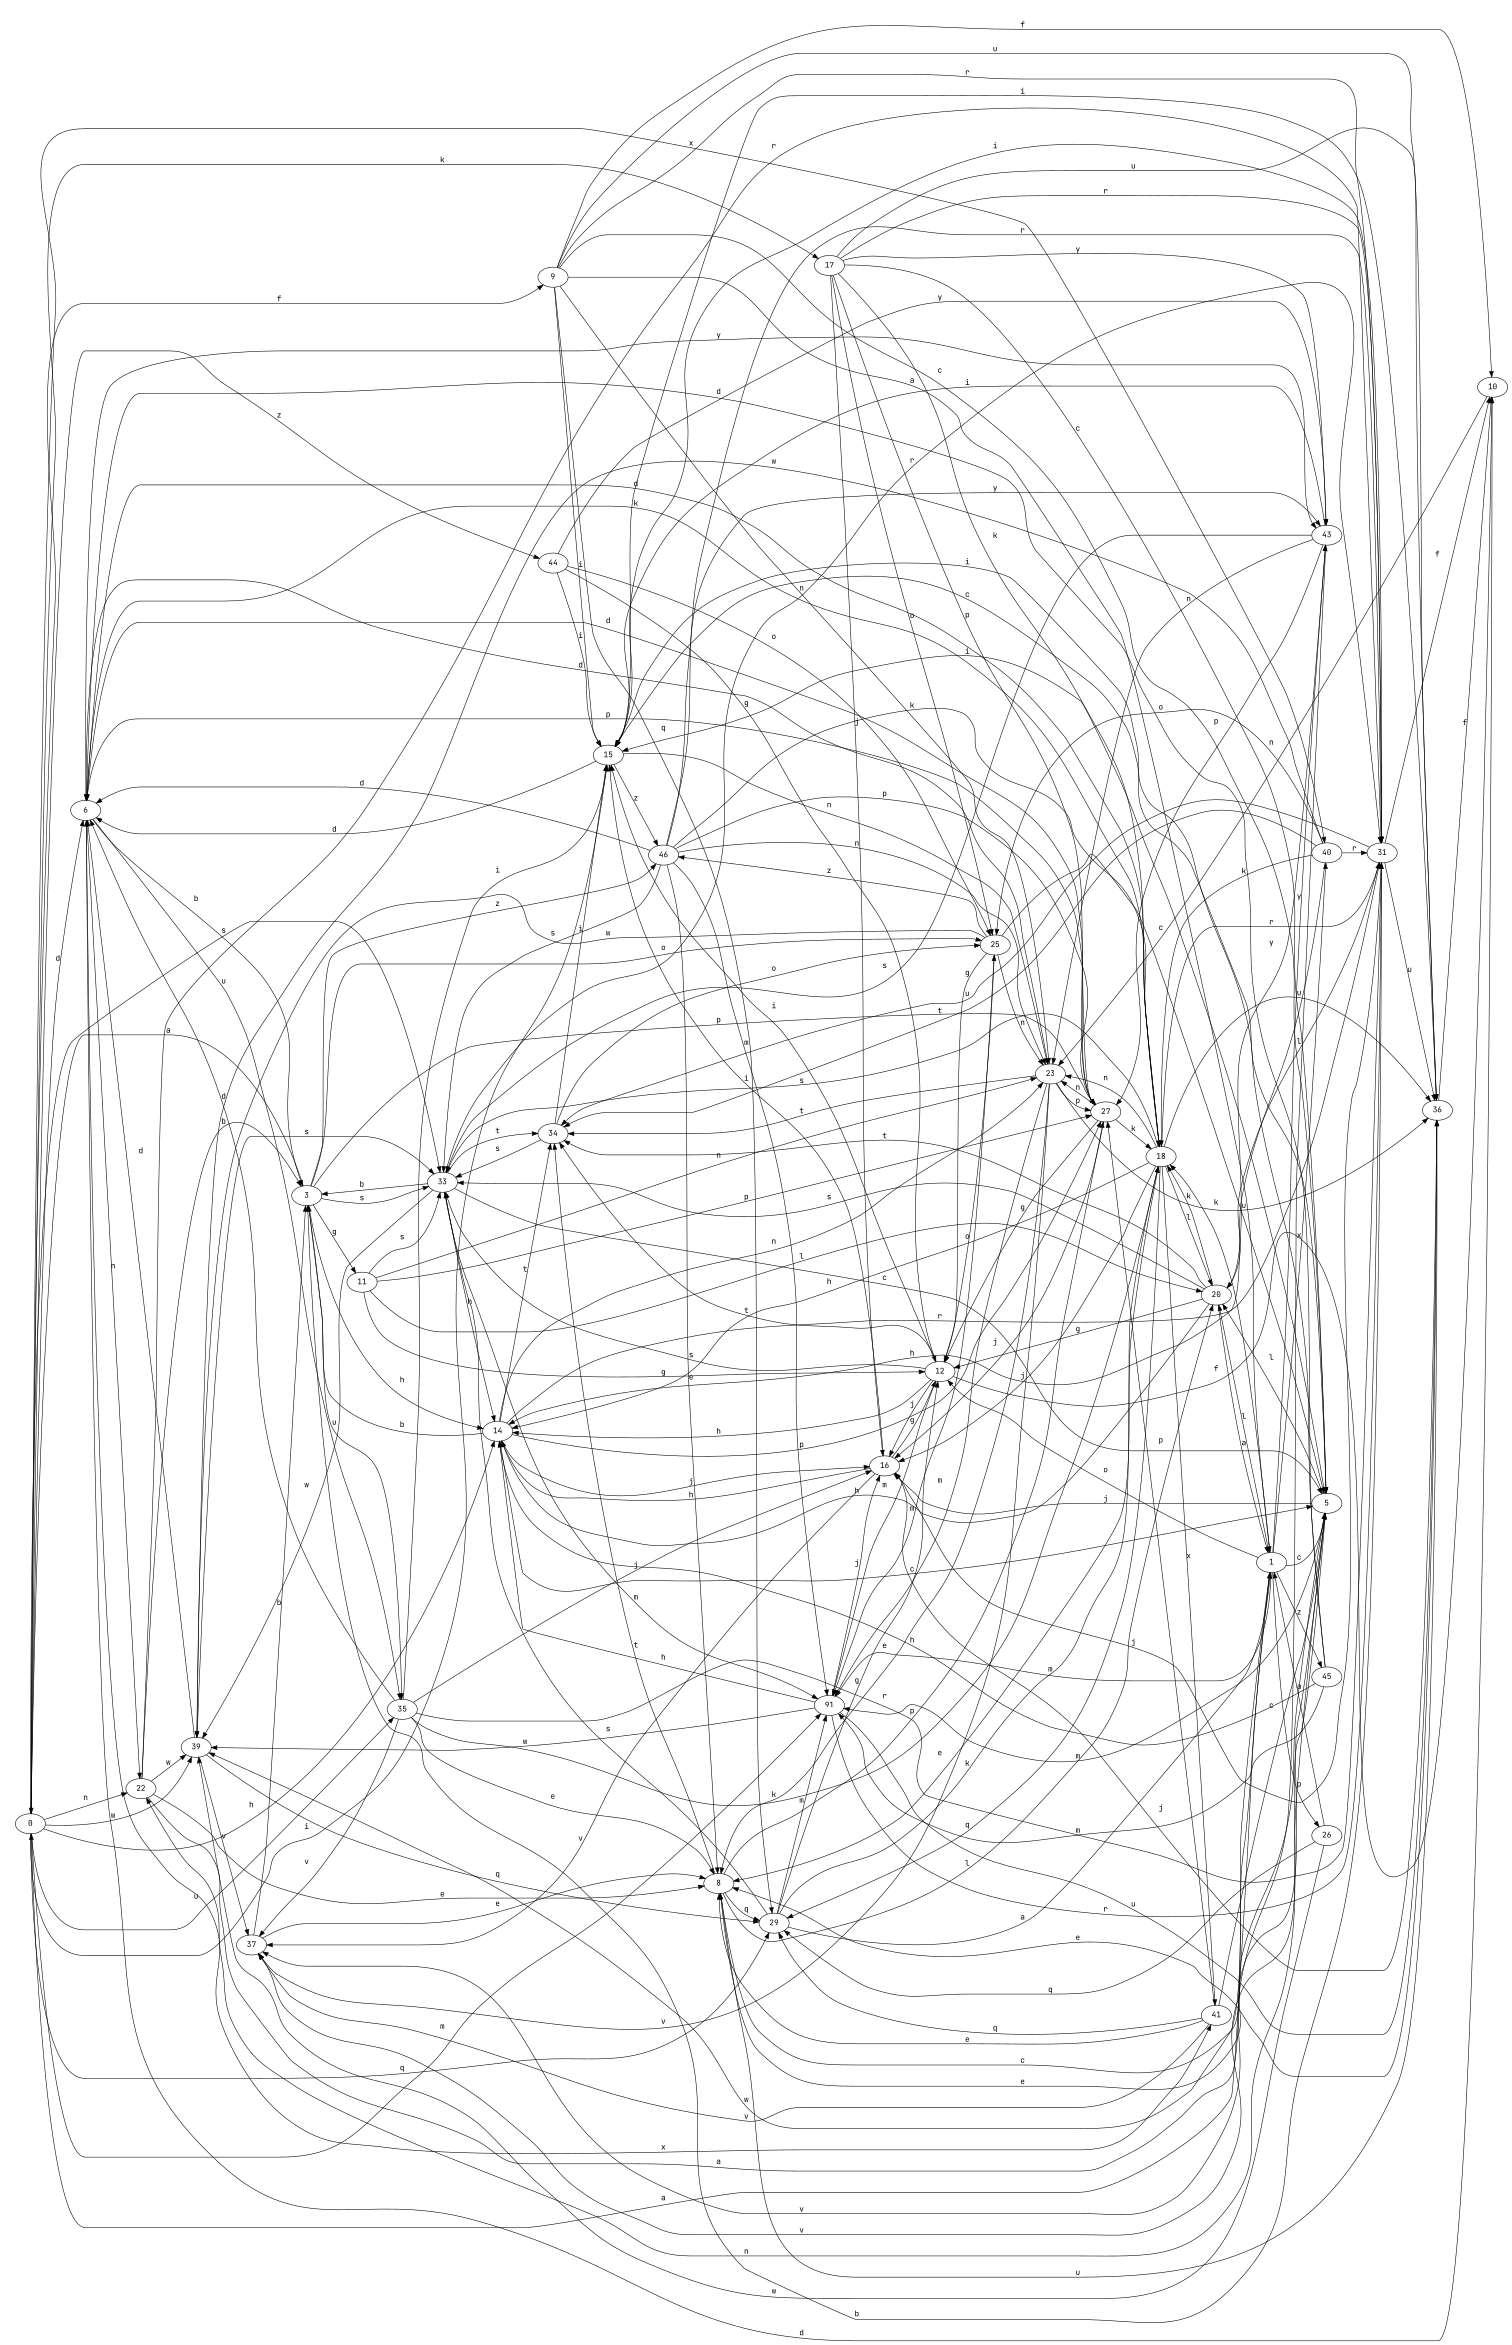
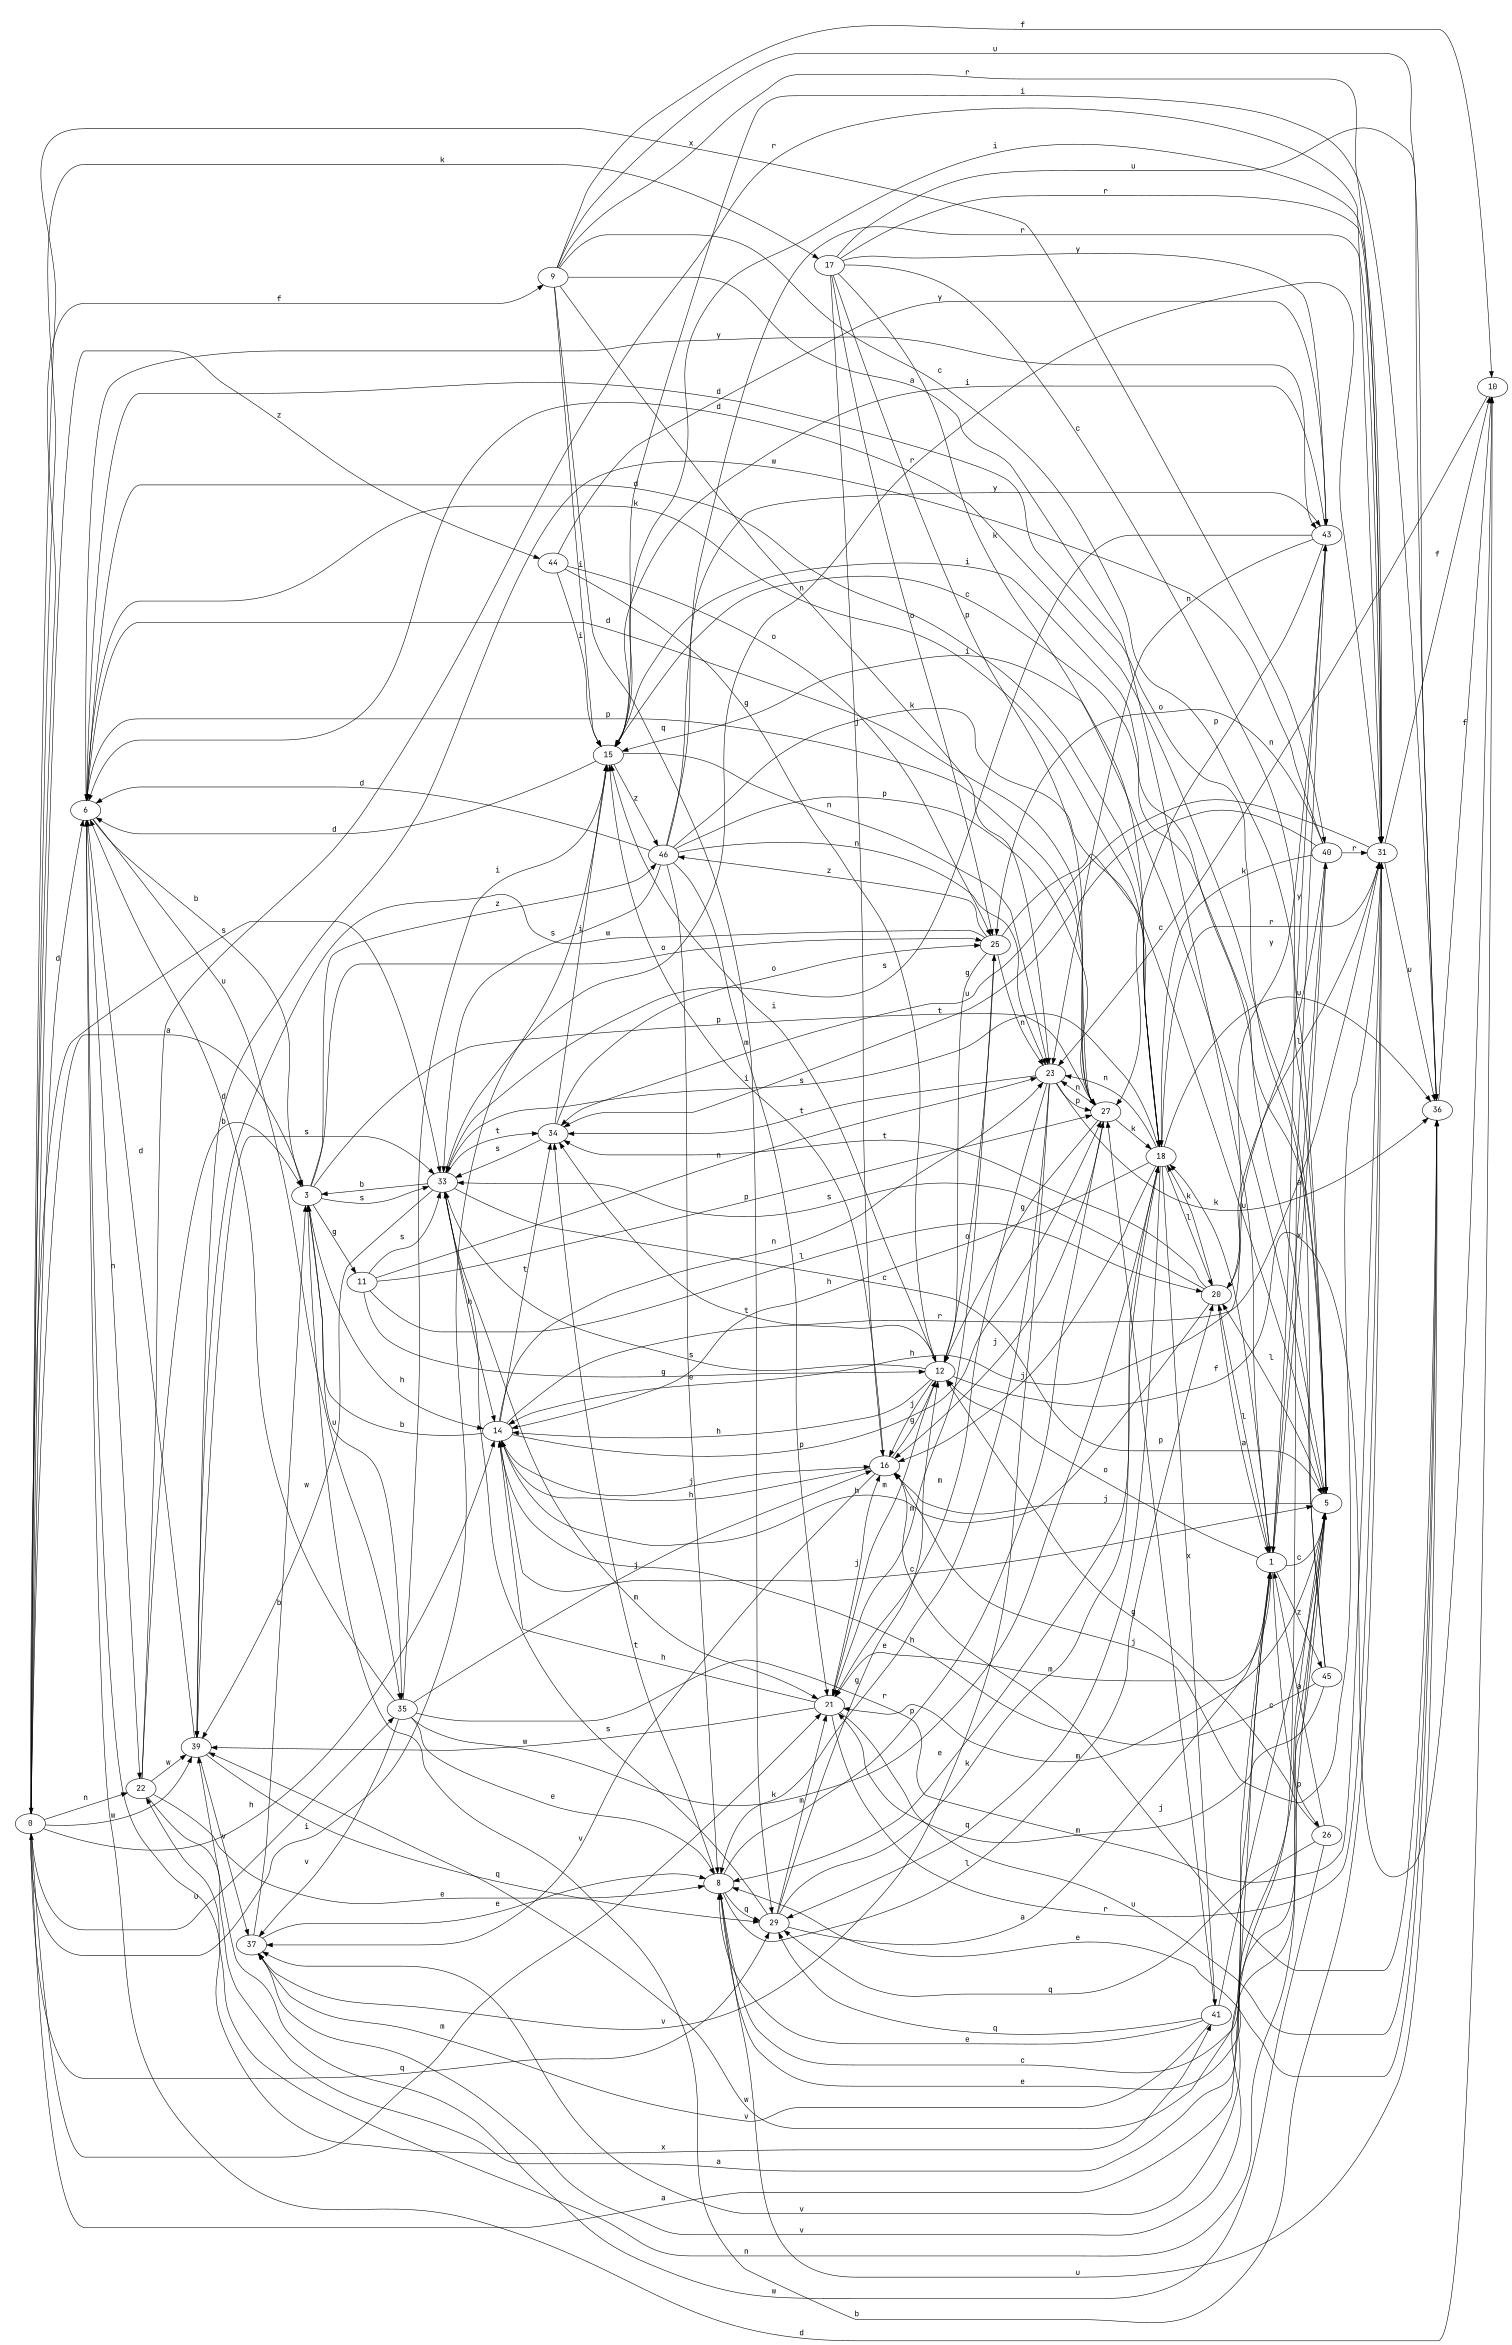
(578, 670) -> (997, 533)
none -> (1310, 1068)
(1081, 1333) -> (1127, 1613)
(829, 1705) -> (829, 1705)
